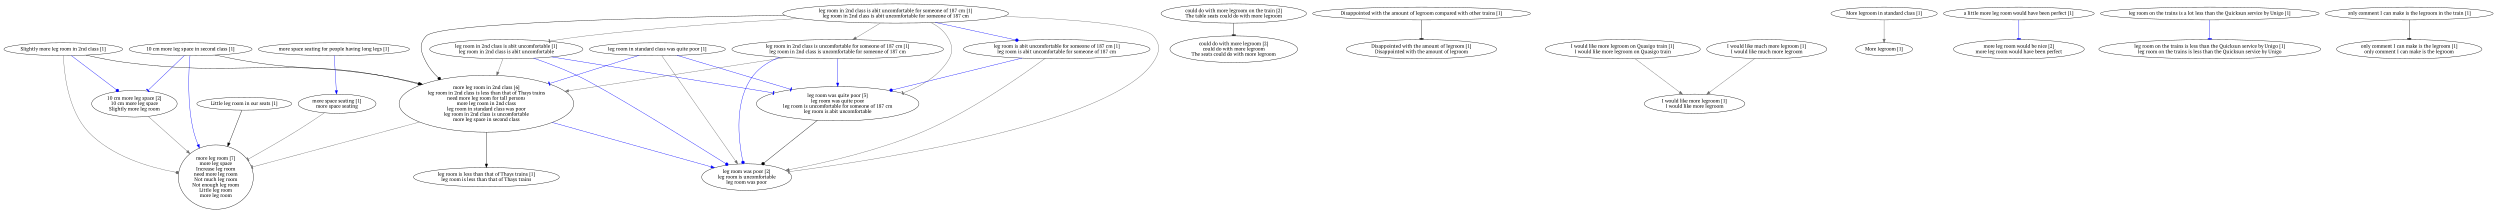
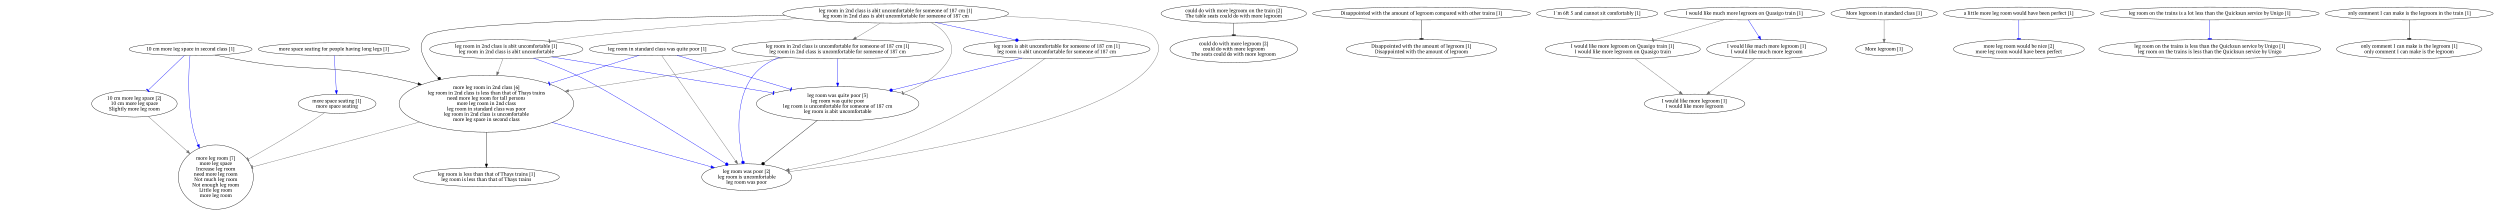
none -> (1597, 14)
none -> (1744, 14)
(63, 49) -> none
(244, 104) -> none
